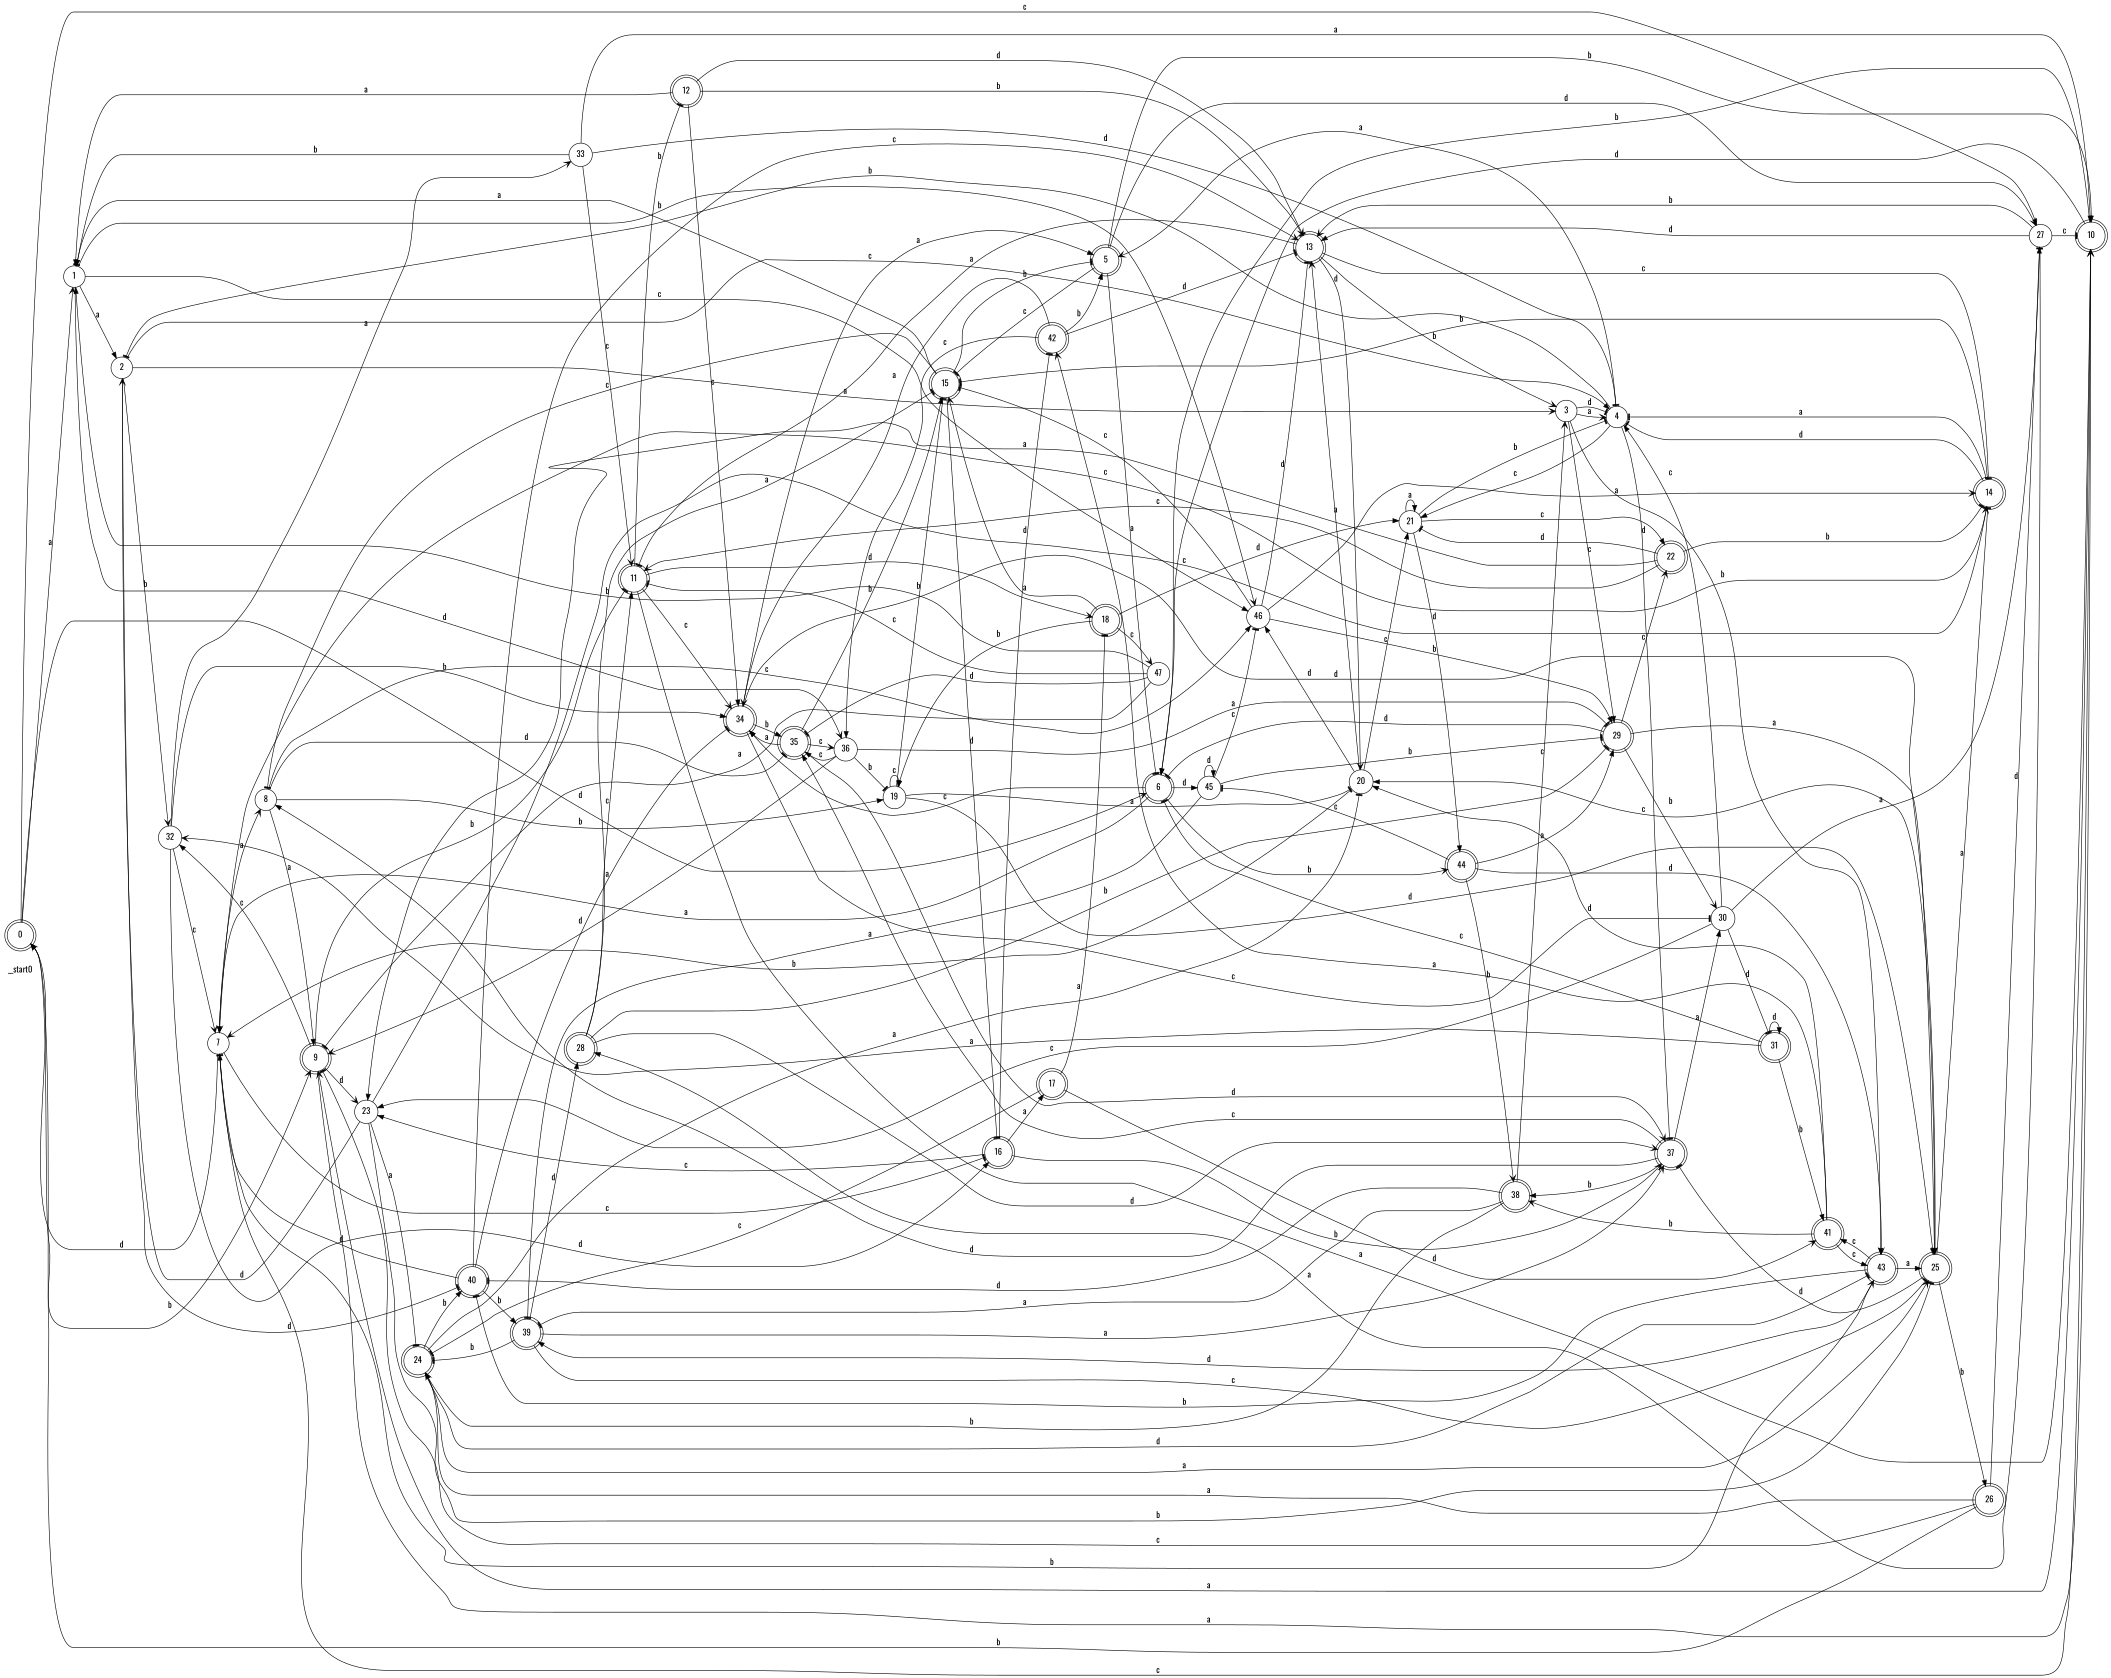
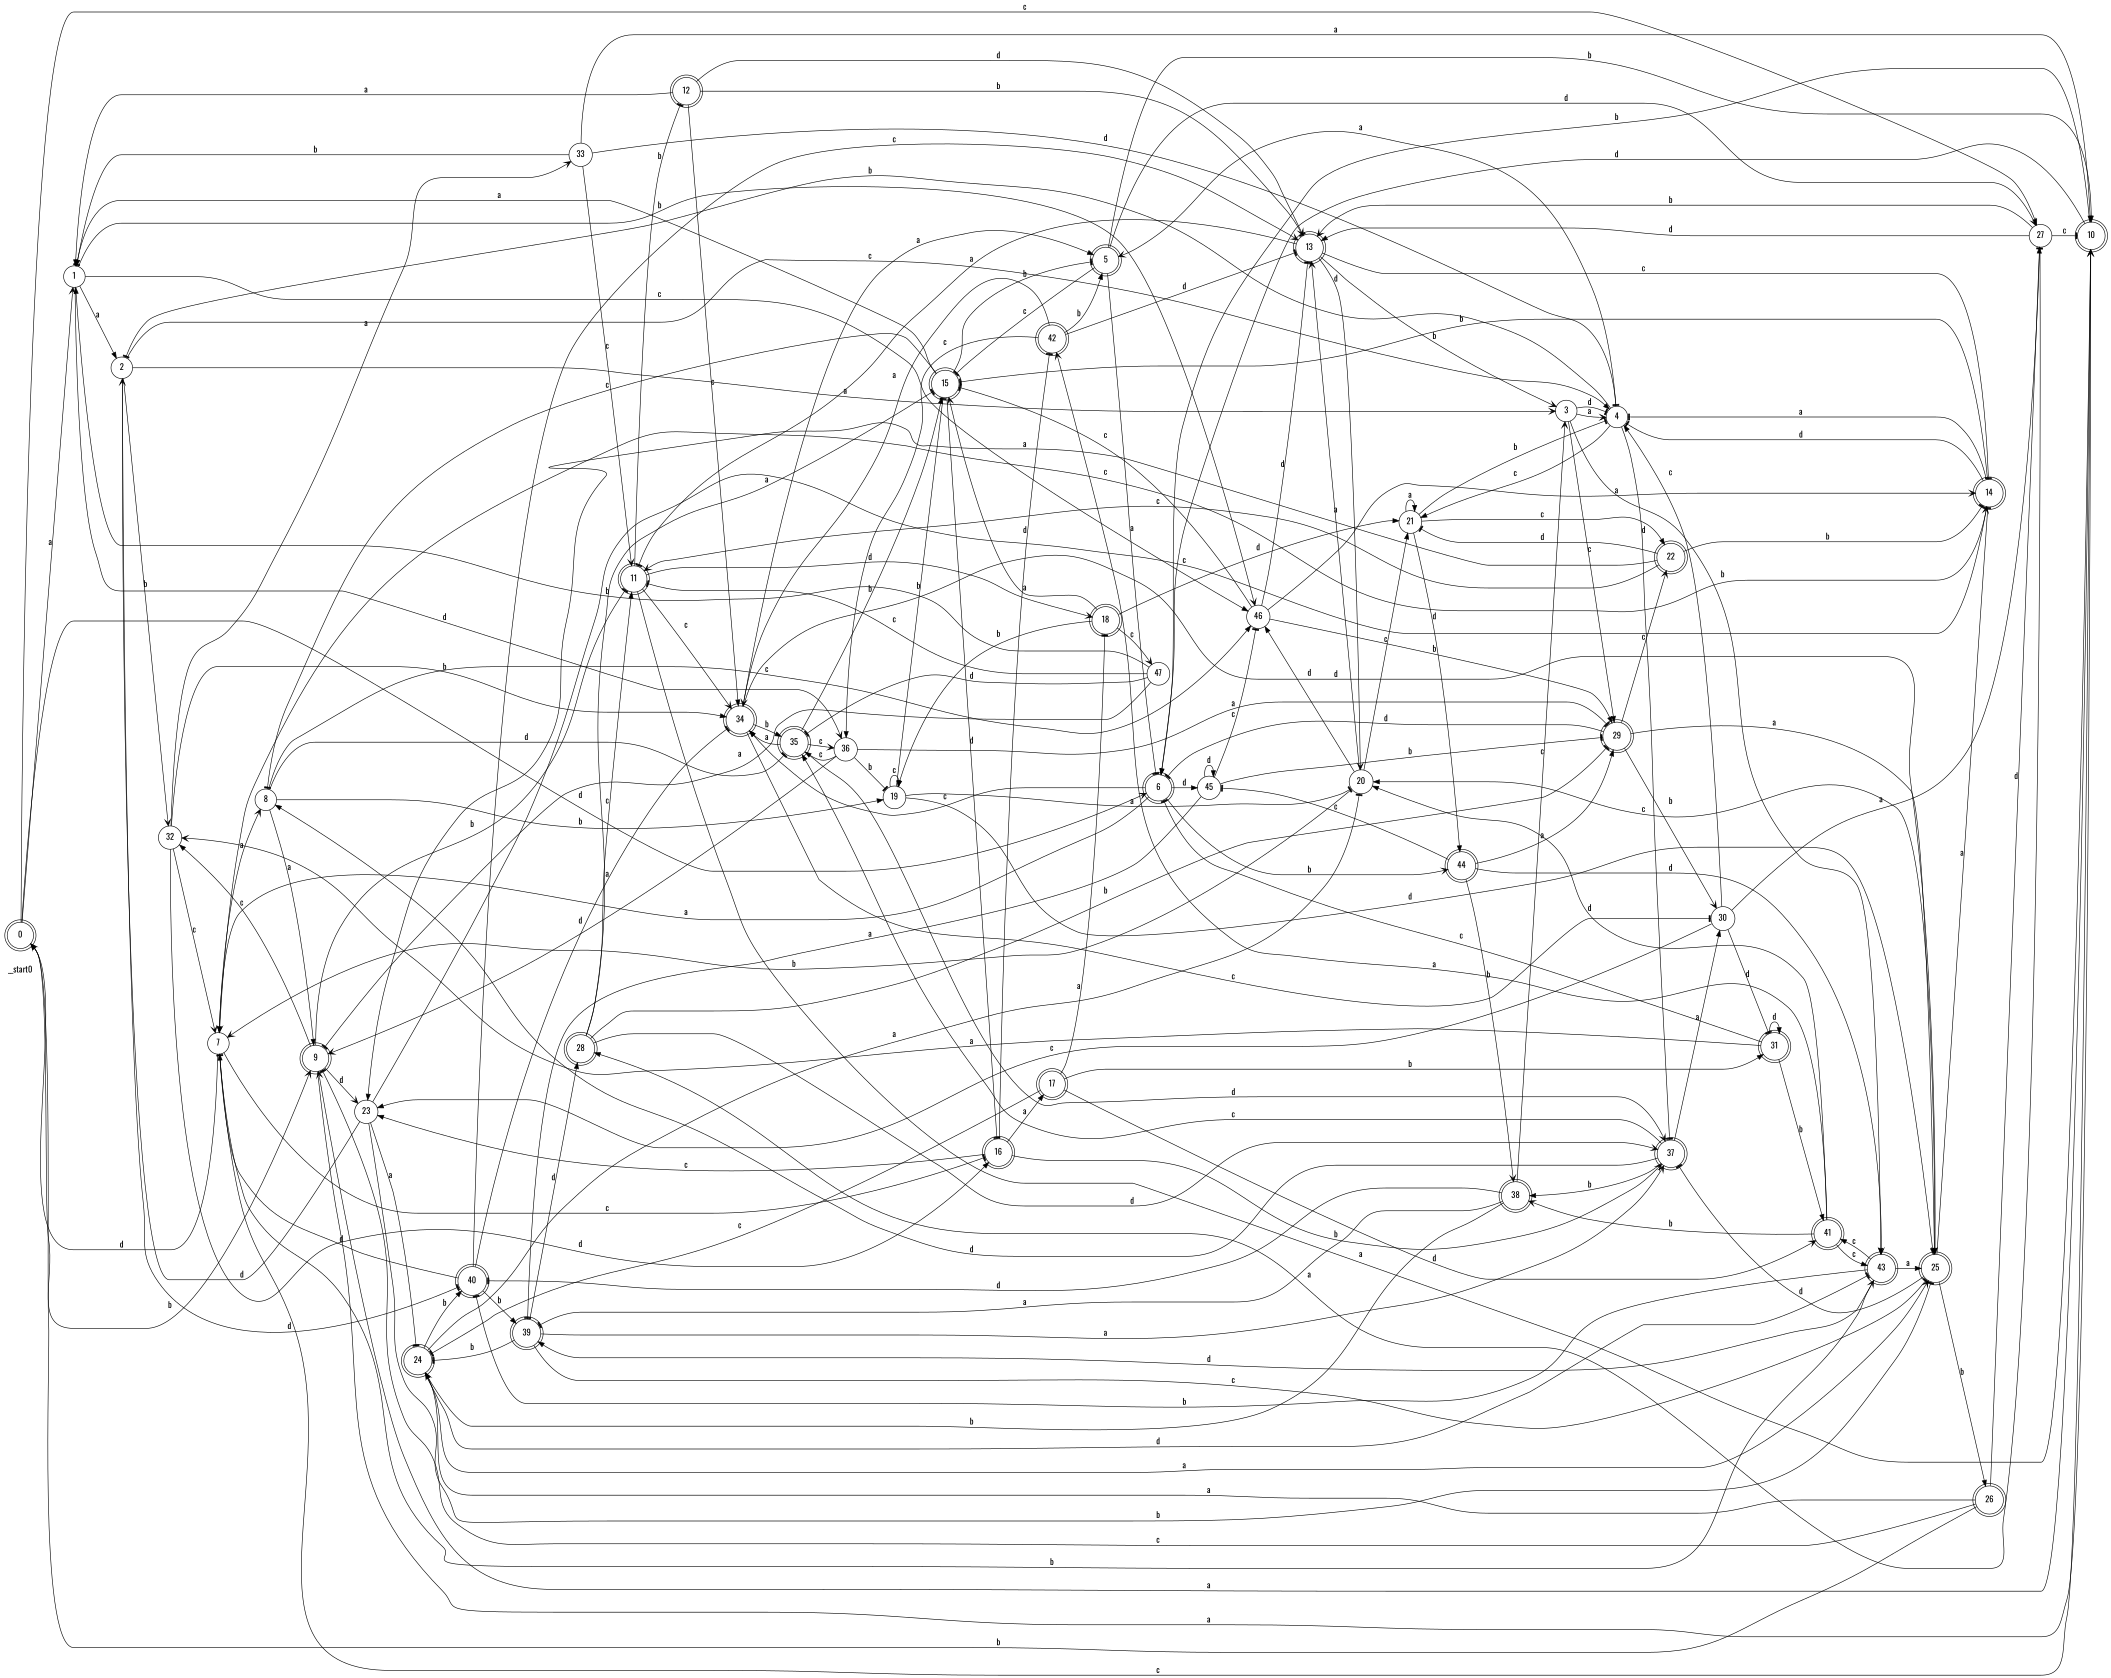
none -> (1412, 1069)
